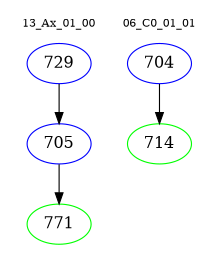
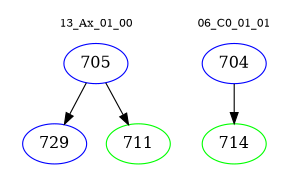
(59, 98) -> (78, 98)
(59, 224) -> (138, 144)
